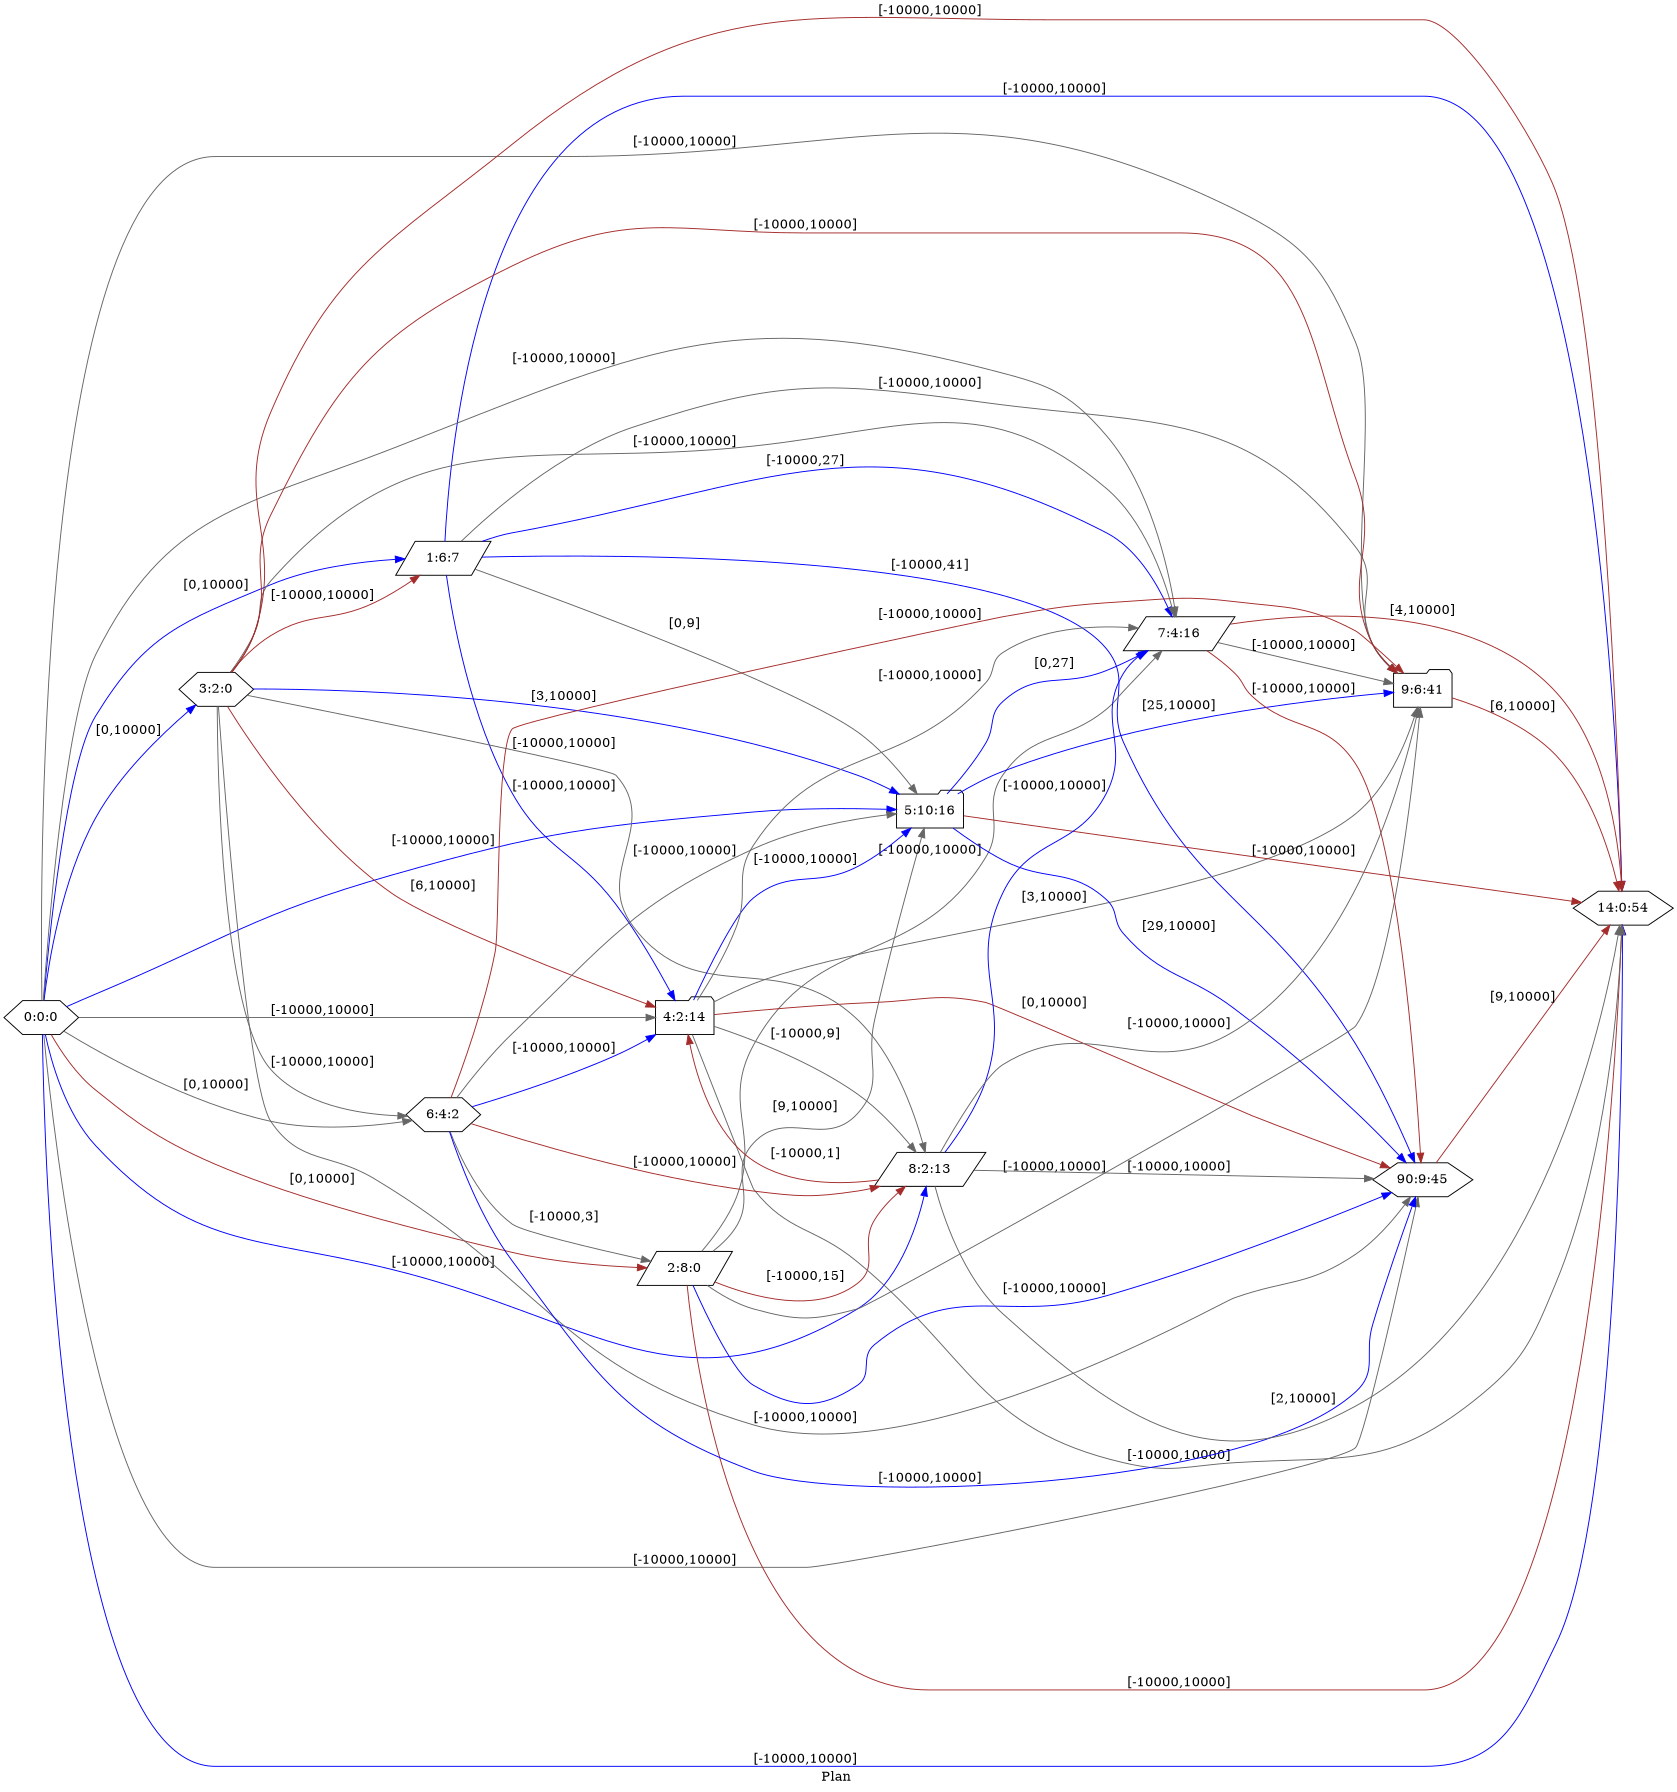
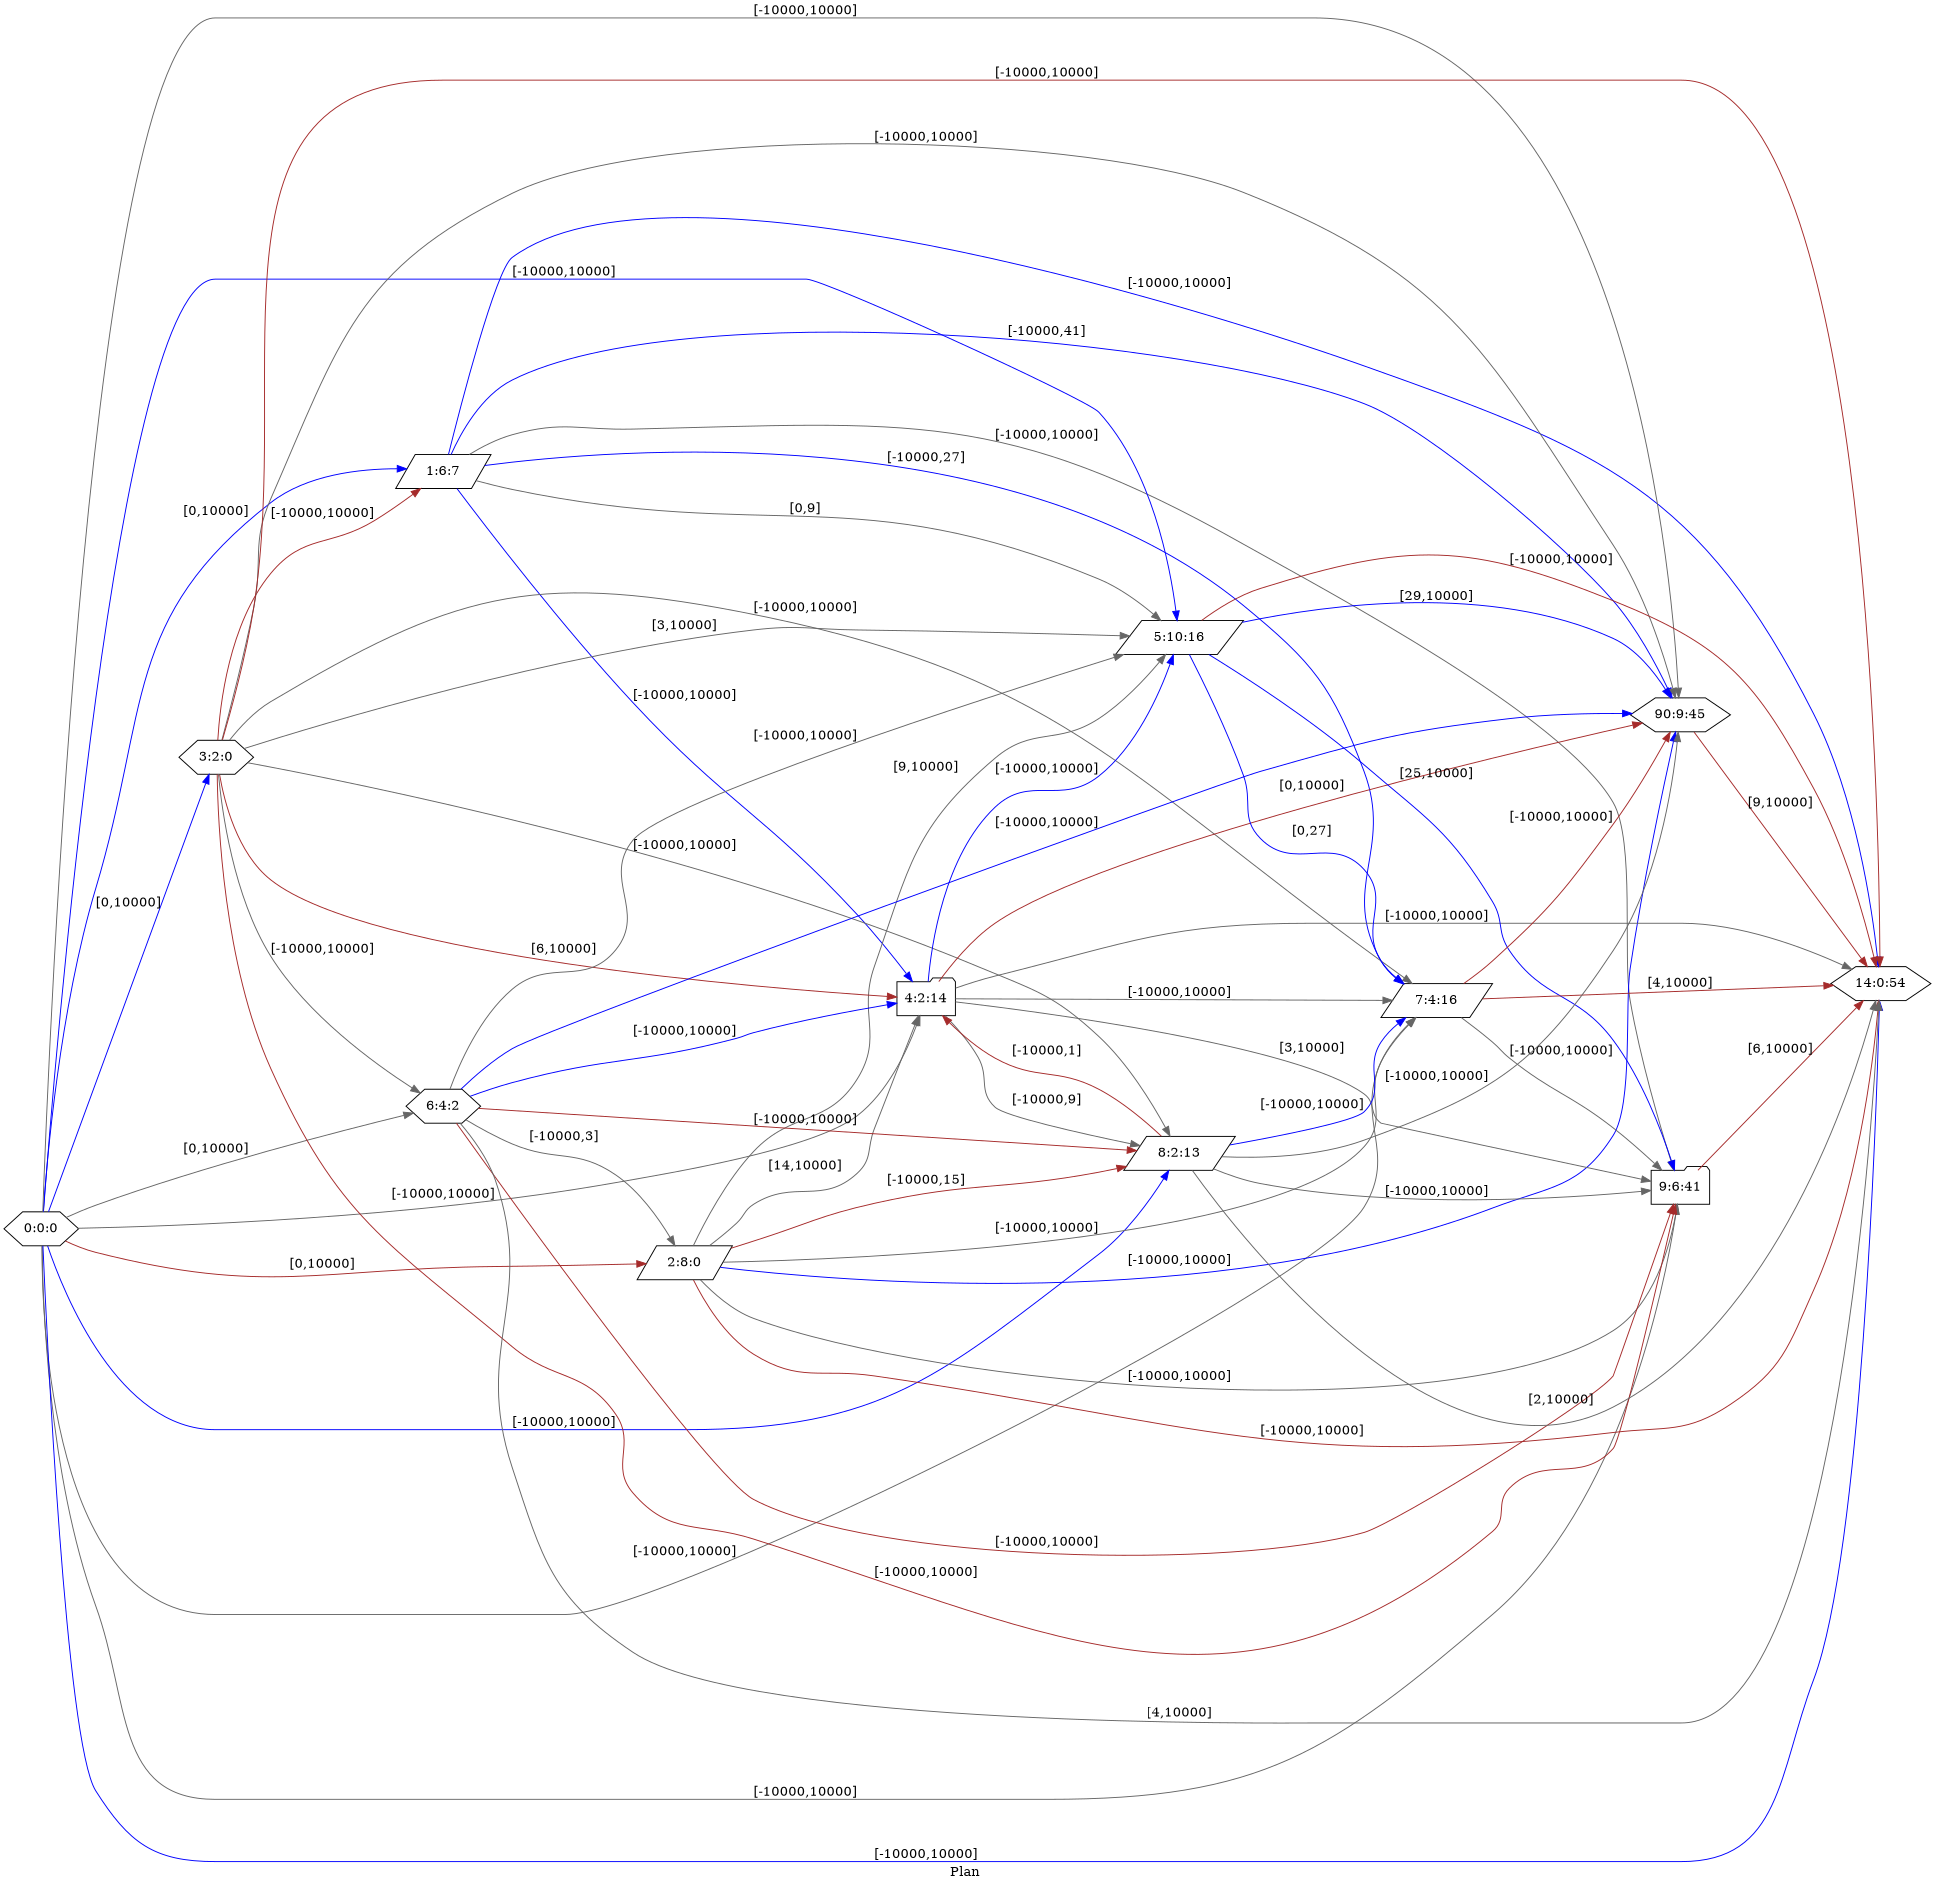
(561, 709) -> (676, 641)
(930, 811) -> (1180, 638)
none -> (853, 1177)
none -> (1244, 1723)
